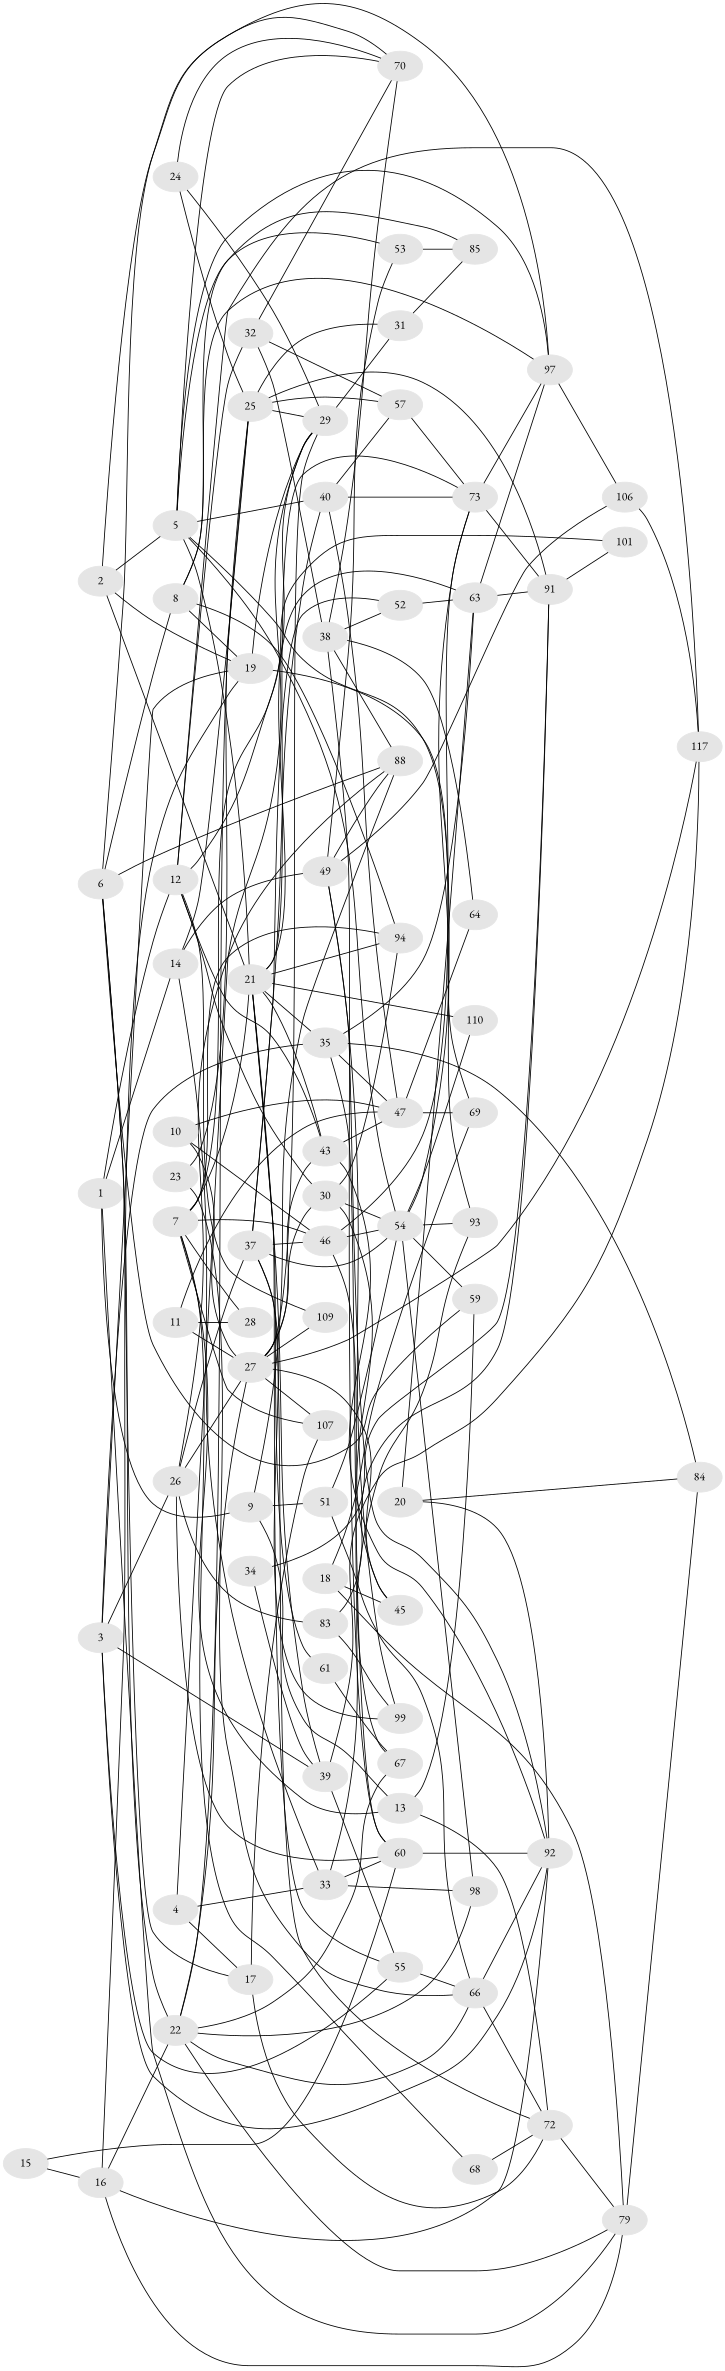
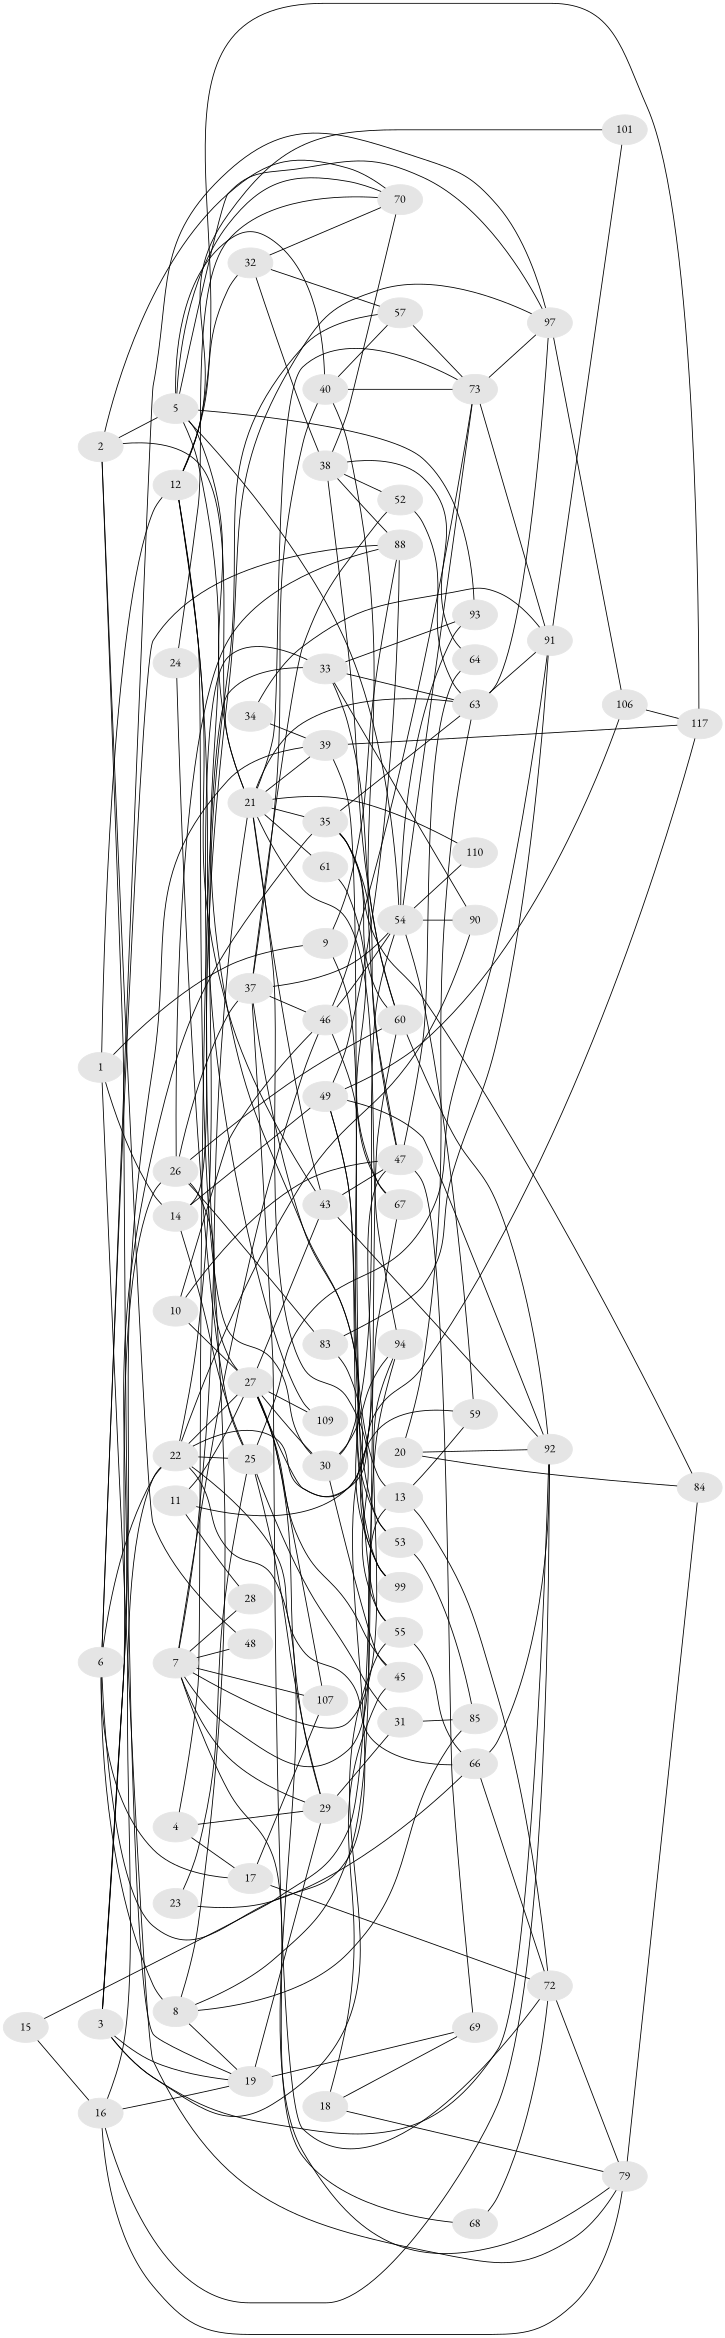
(255, 282) -> none
(325, 397) -> (212, 844)
none -> (400, 687)
(325, 1502) -> none
none -> (250, 1644)
(475, 1892) -> (475, 920)
